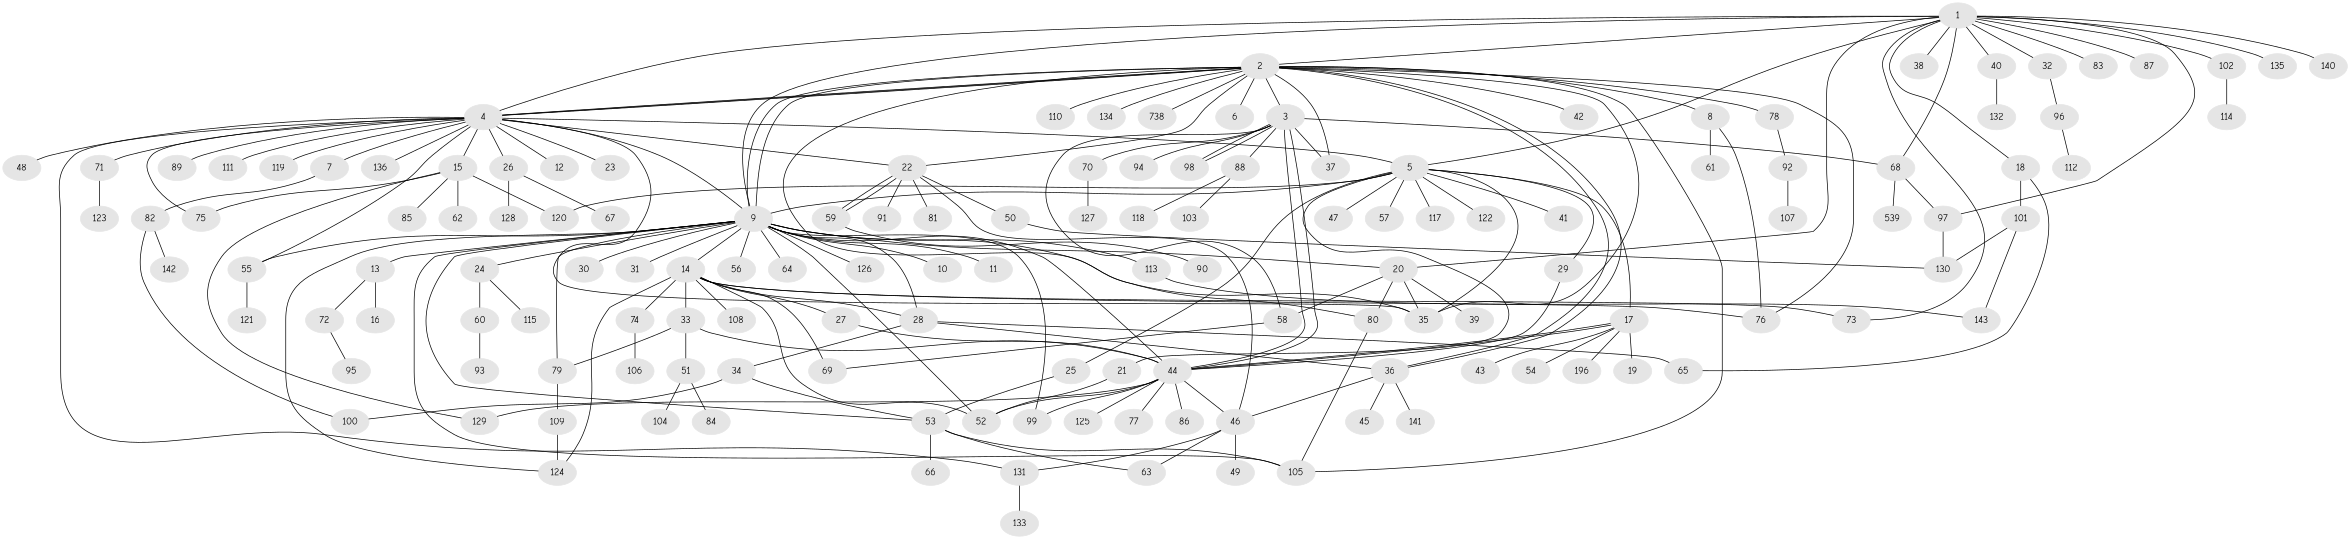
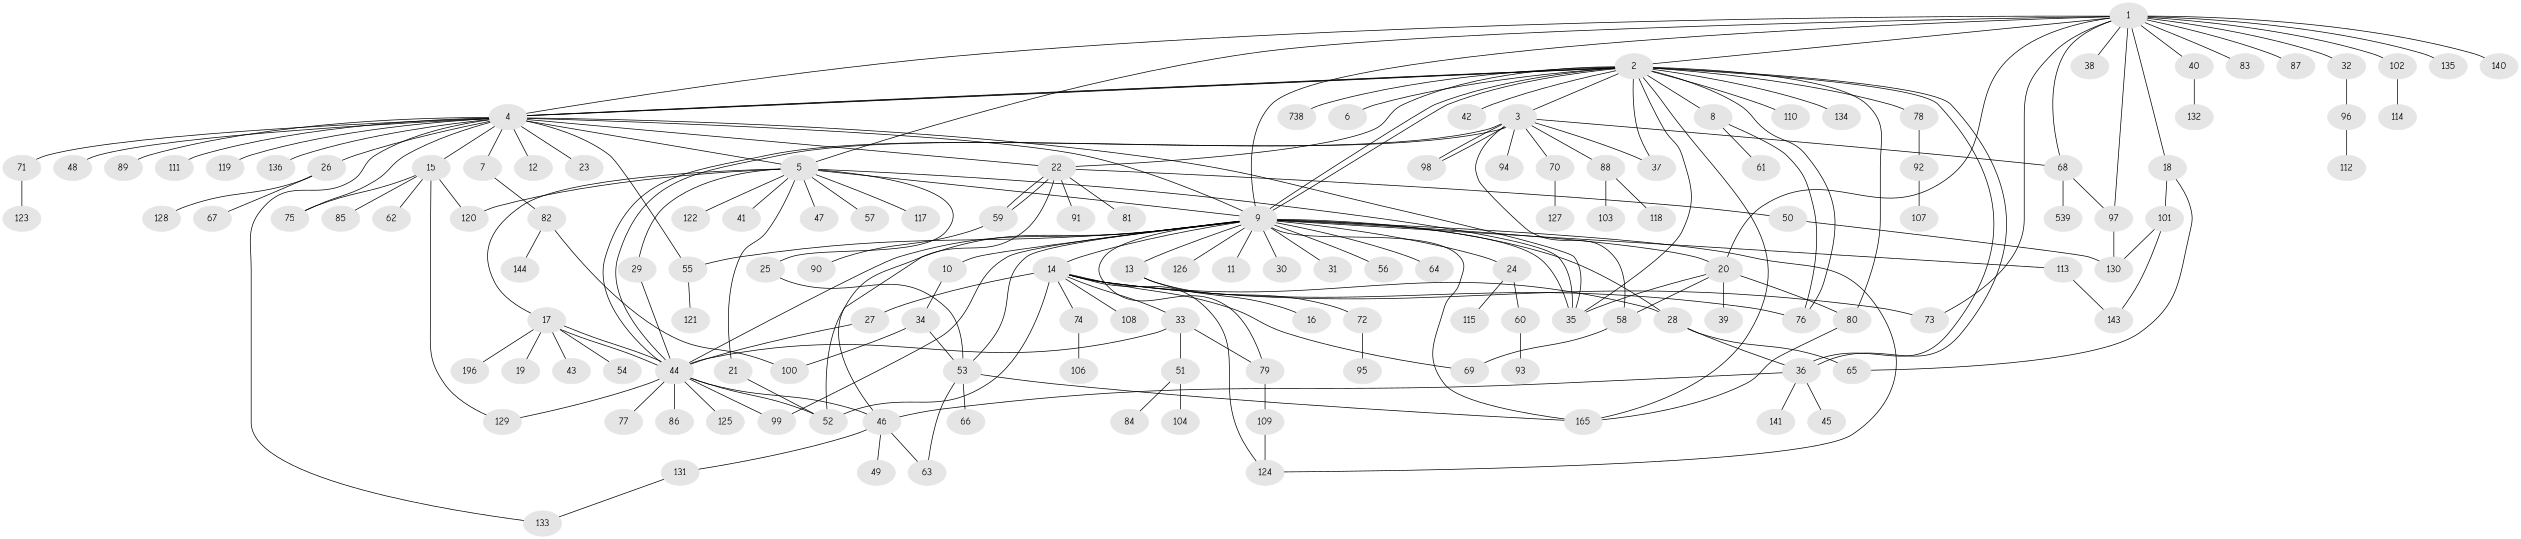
(169, 270) -> (520, 270)
(828, 346) -> (937, 290)
(204, 438) -> (251, 338)
(1296, 473) -> (1583, 422)
